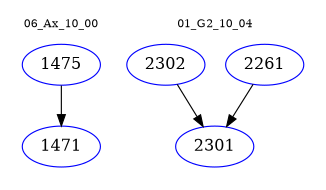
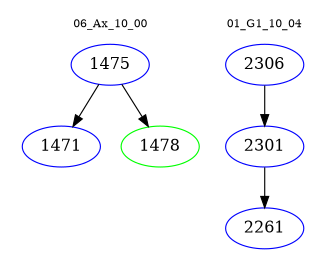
(215, 24) -> (265, 24)
(166, 65) -> (265, 65)
(243, 101) -> (265, 182)
none -> (160, 147)
